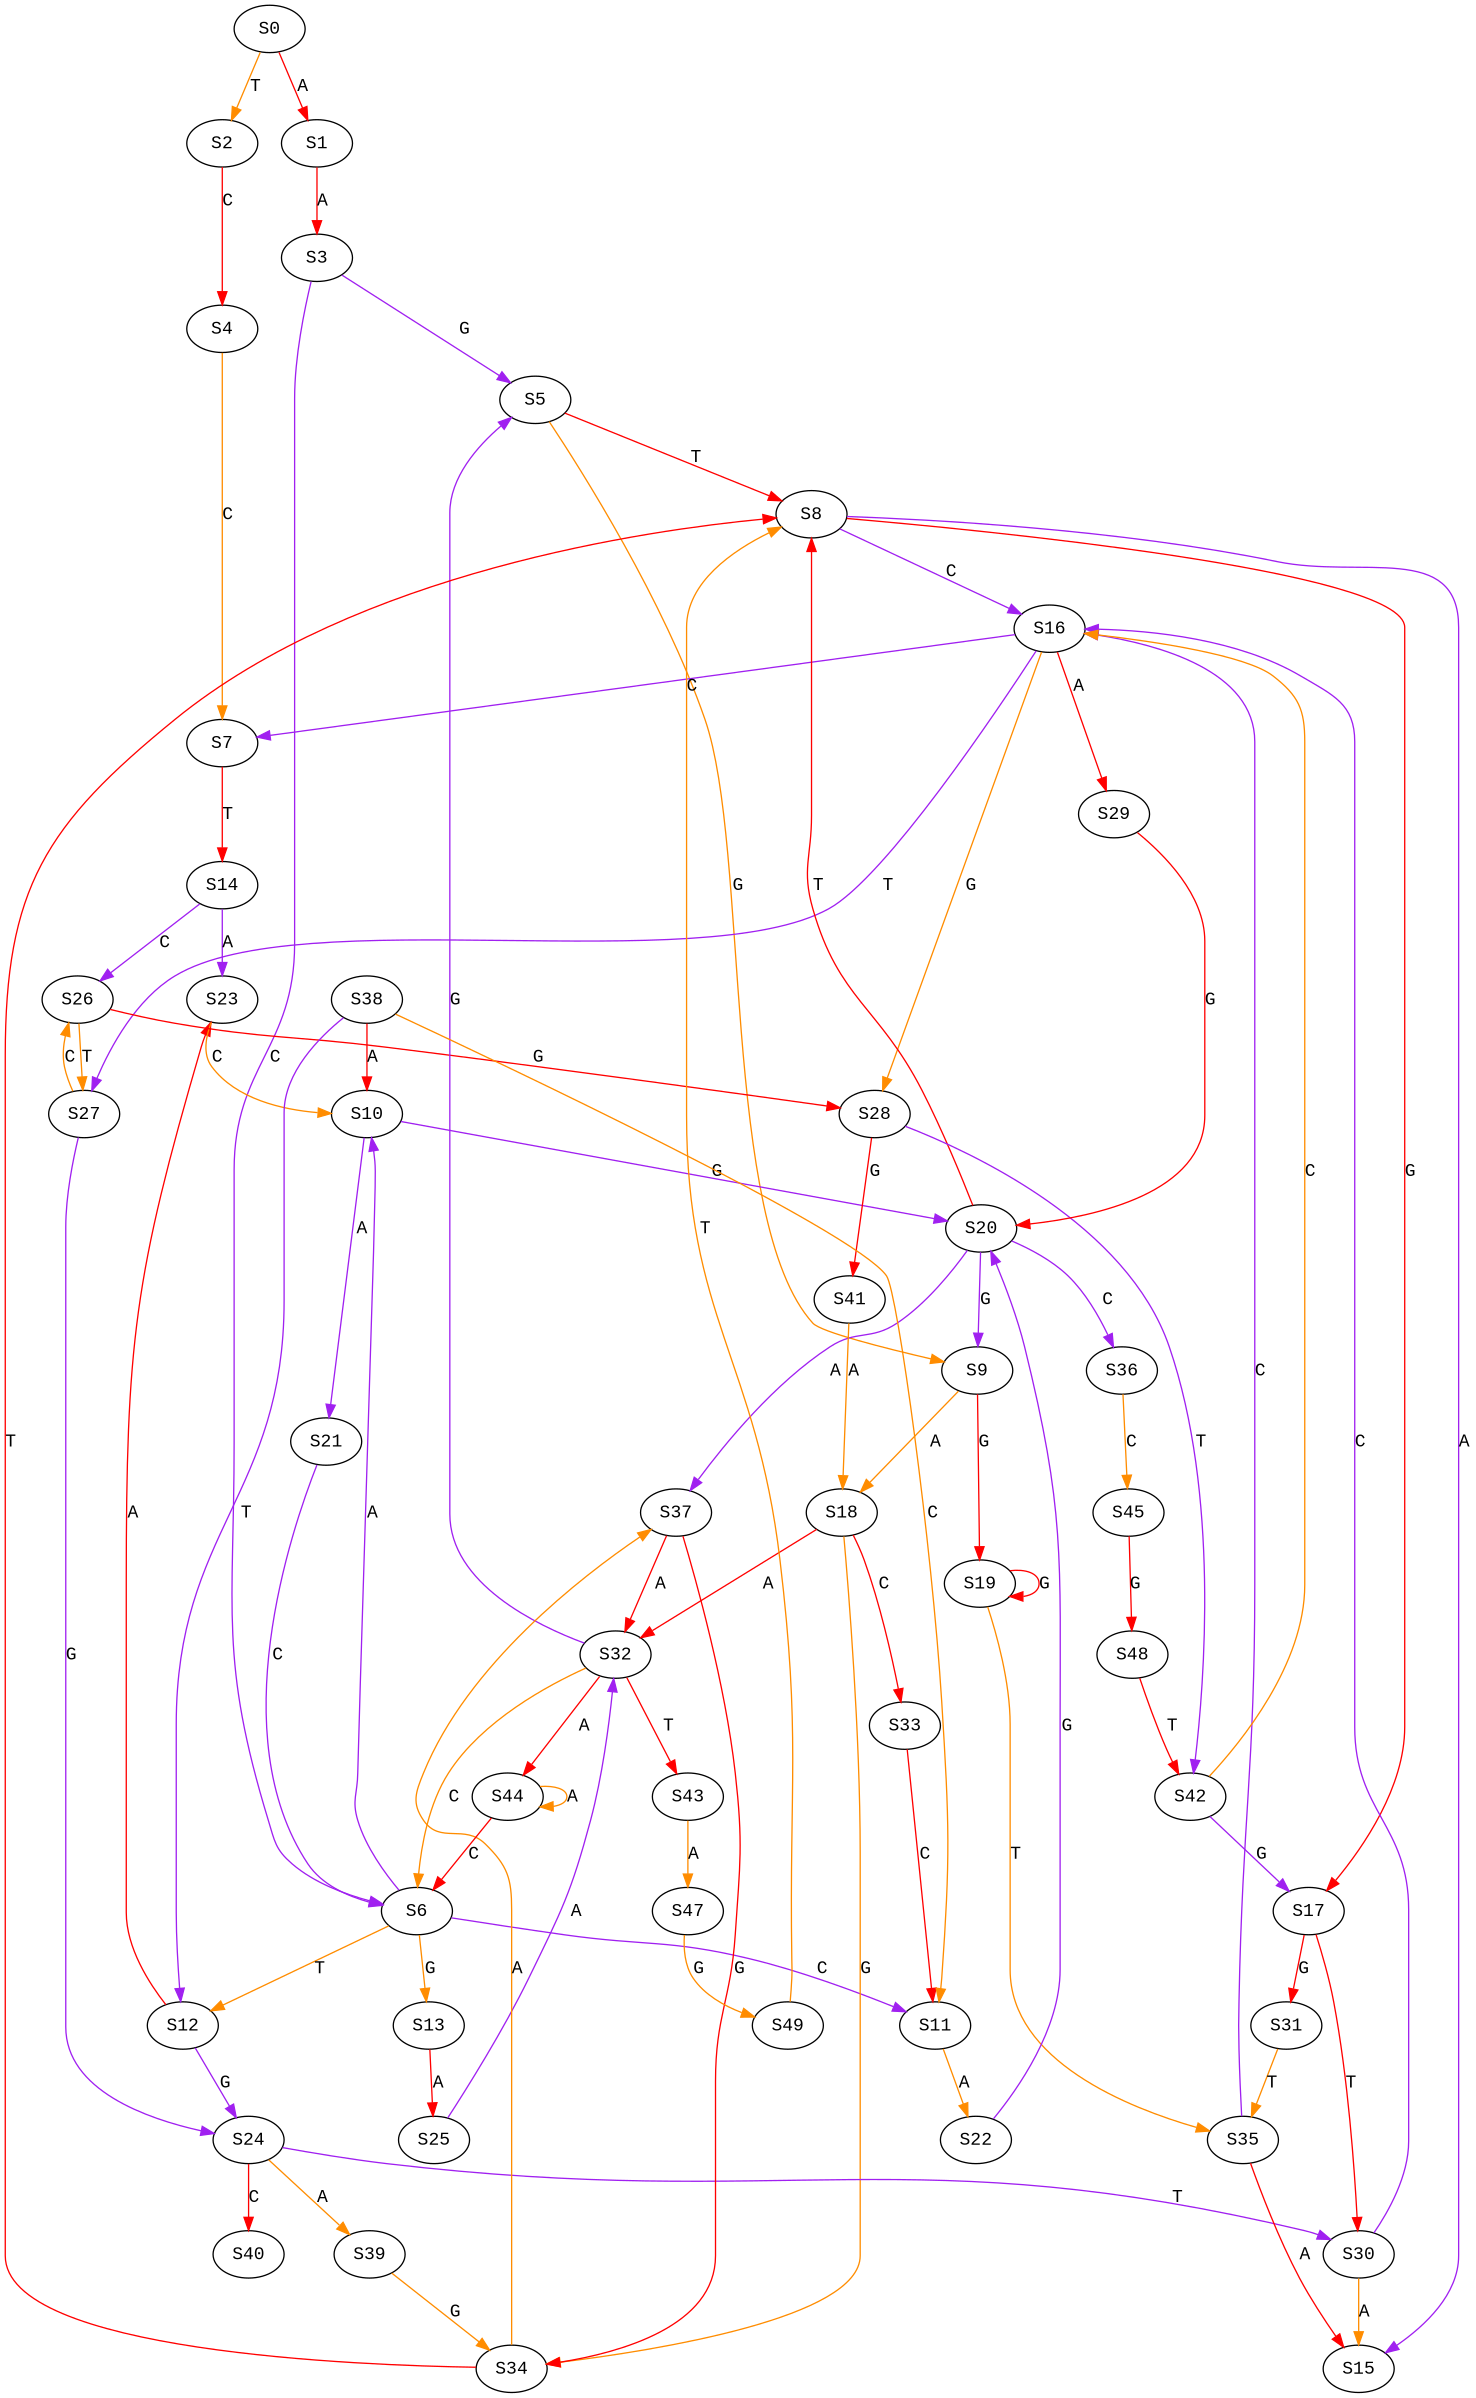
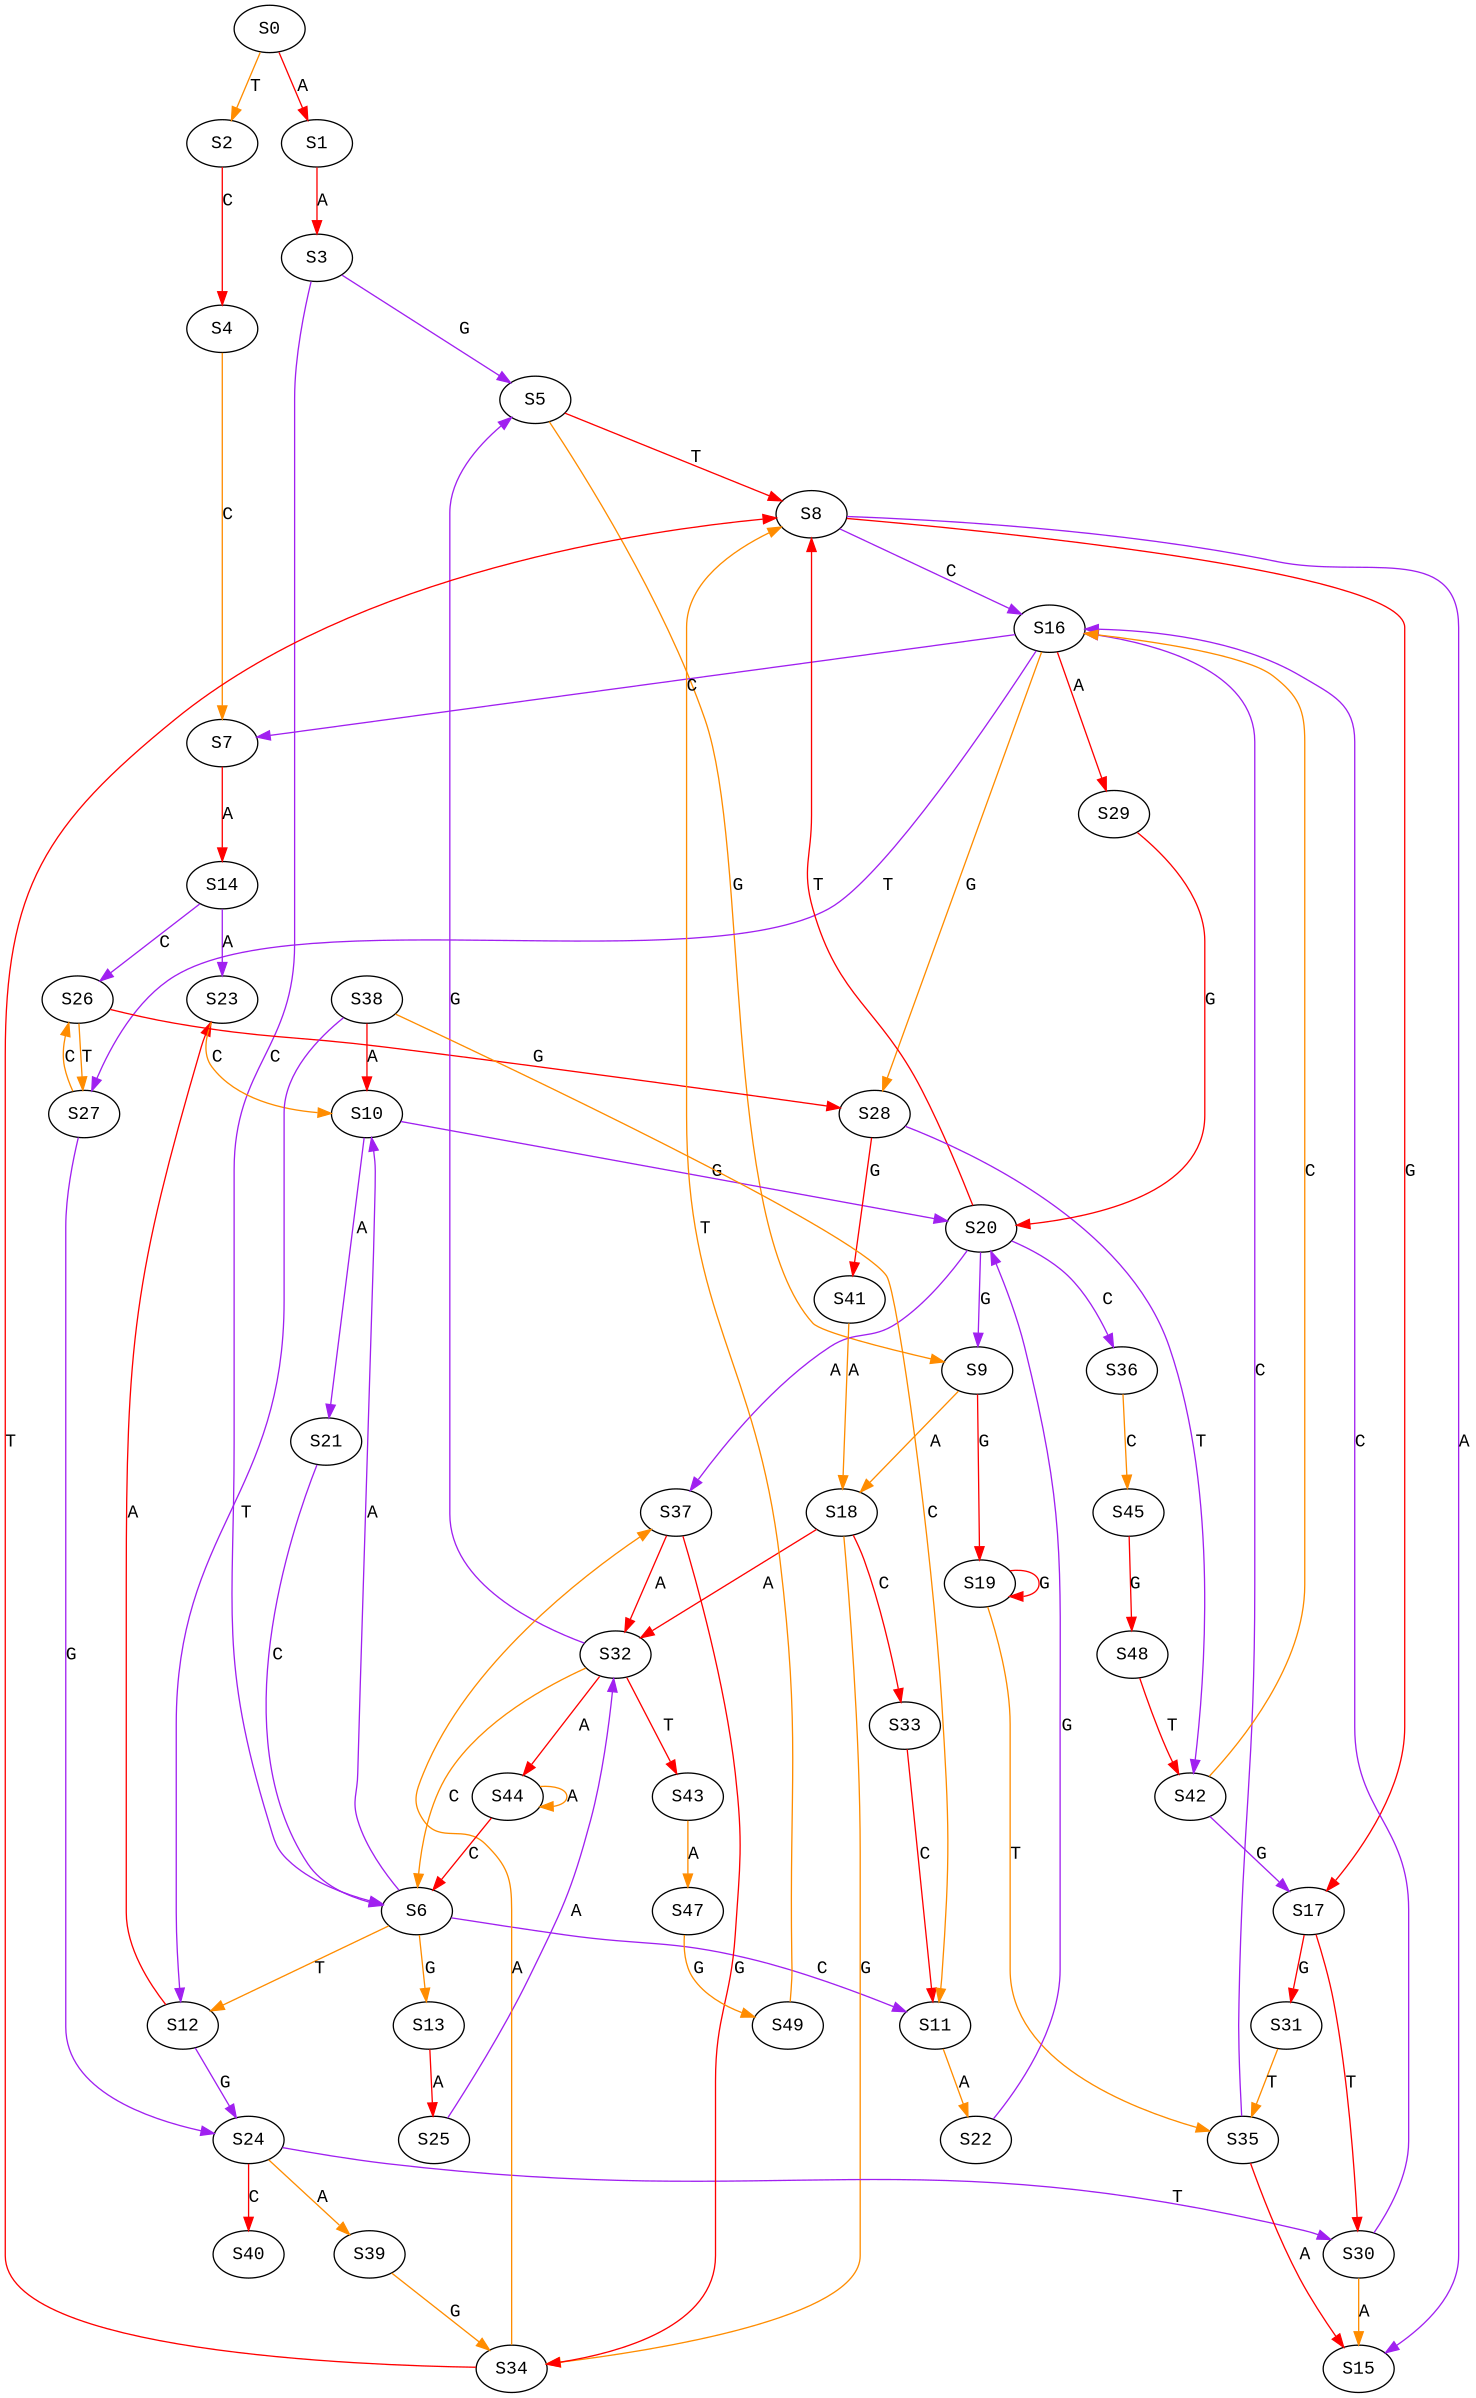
(228, 814) -> (228, 814)
